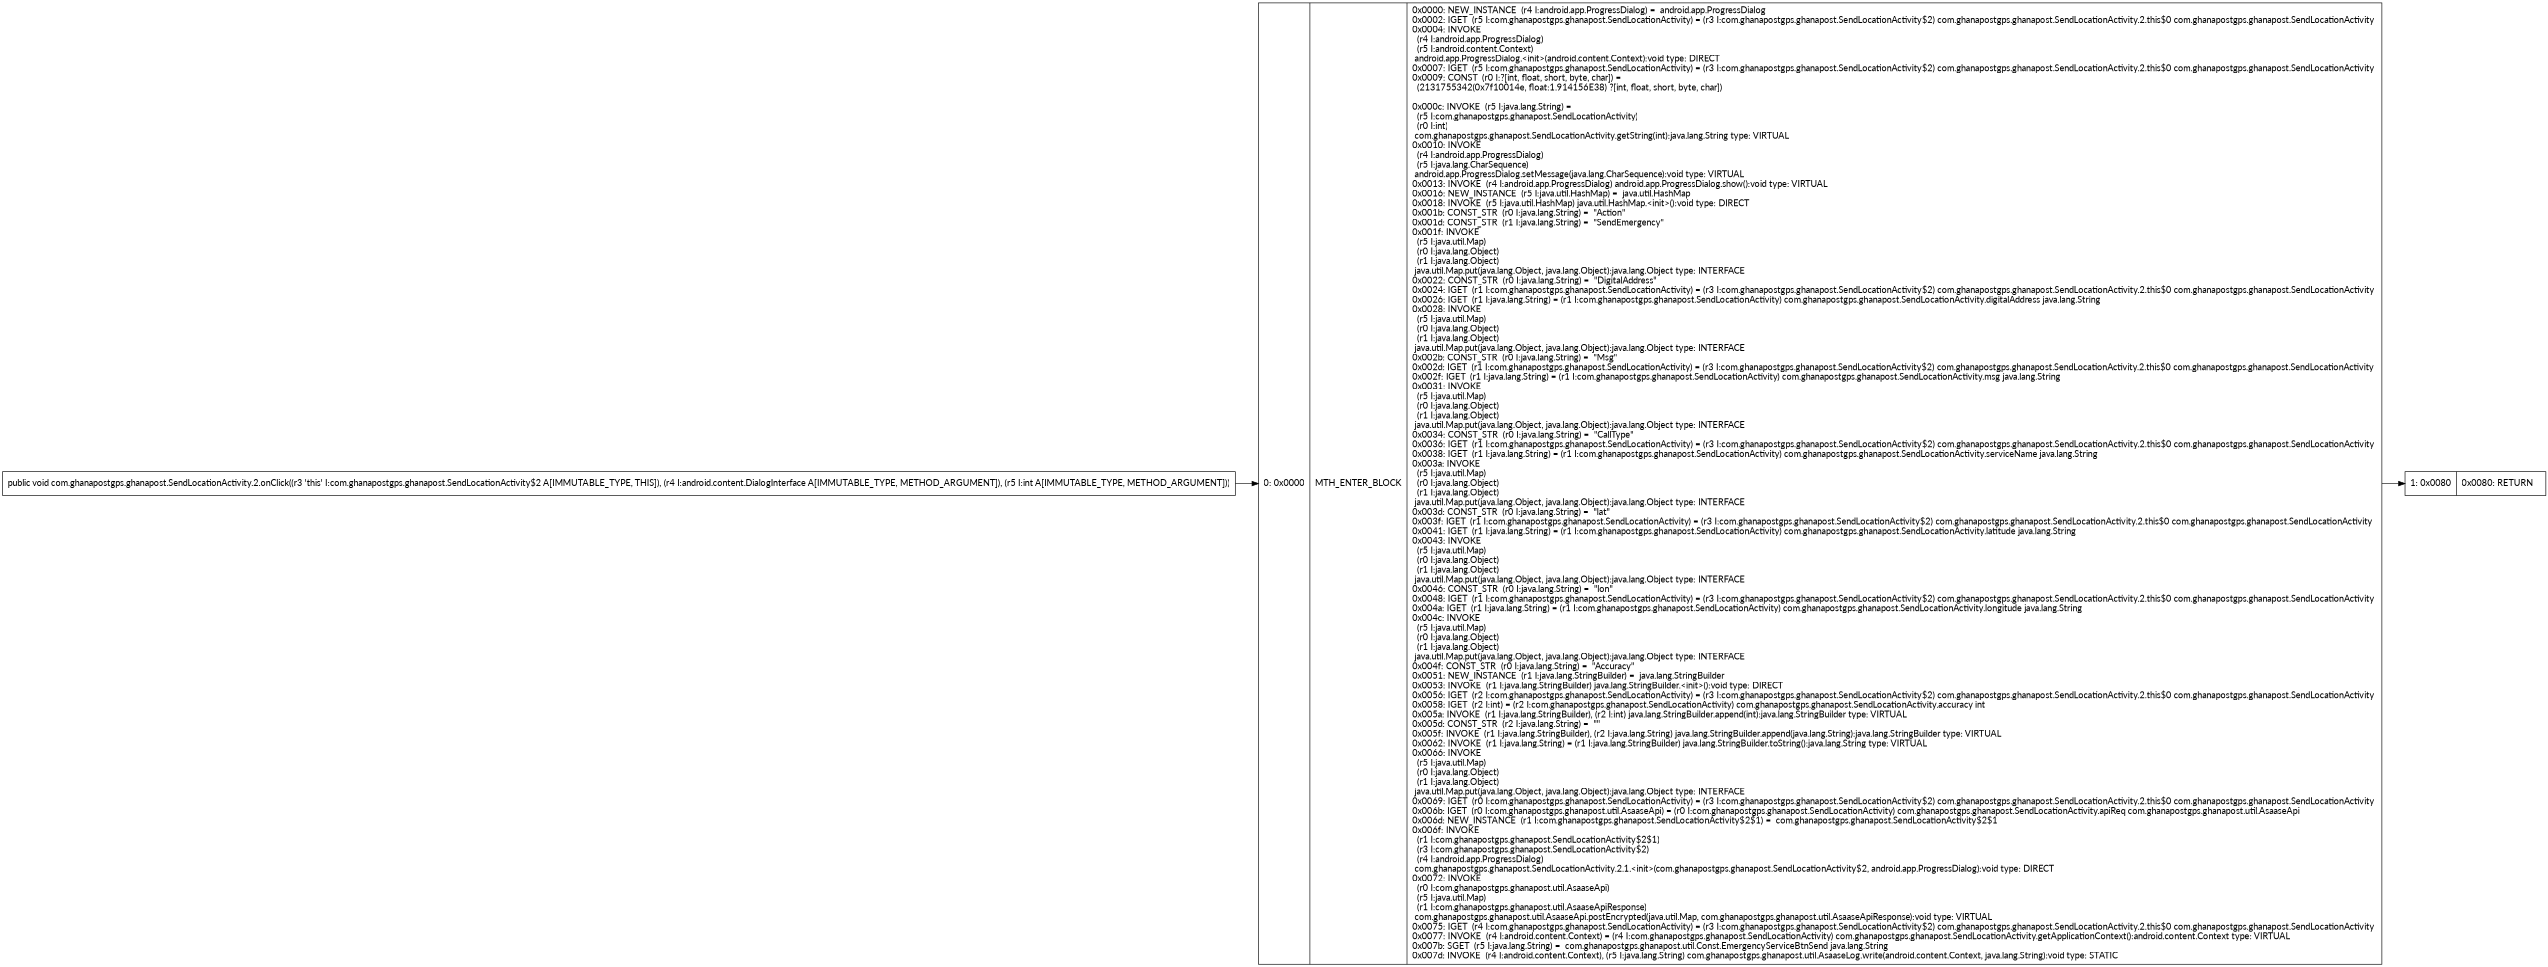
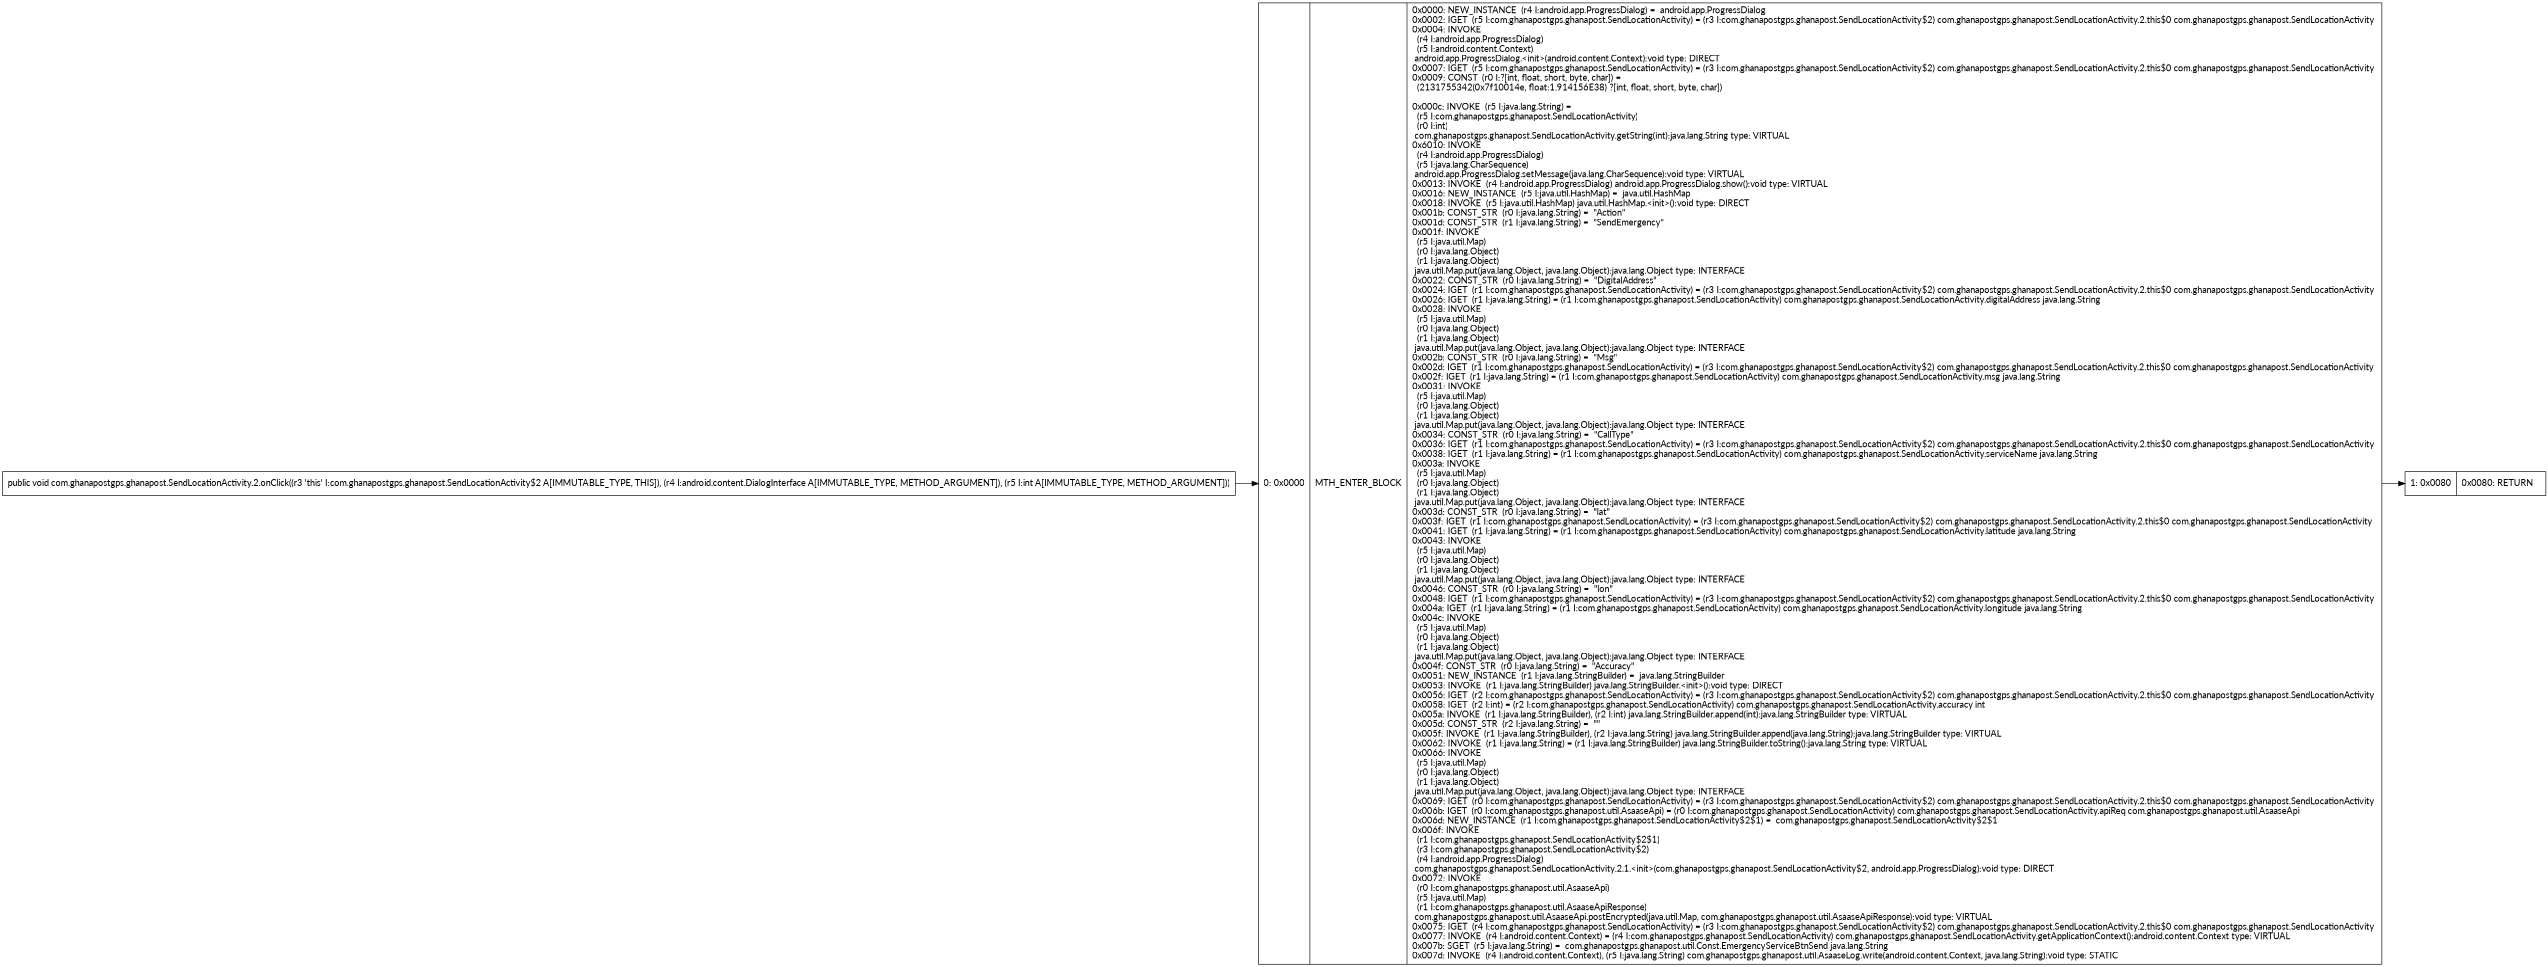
(1449, 146) -> (1449, 146)
